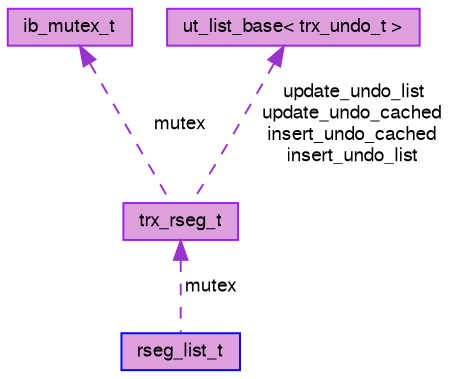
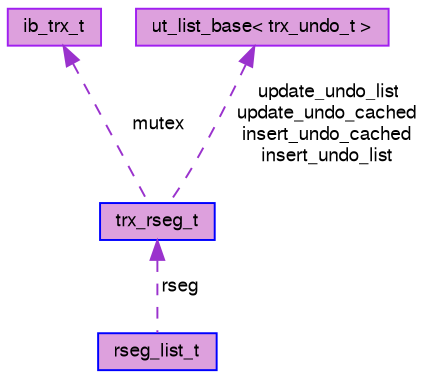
(70, 27) -> (54, 27)
(181, 222) -> (157, 222)
(209, 287) -> (179, 287)
